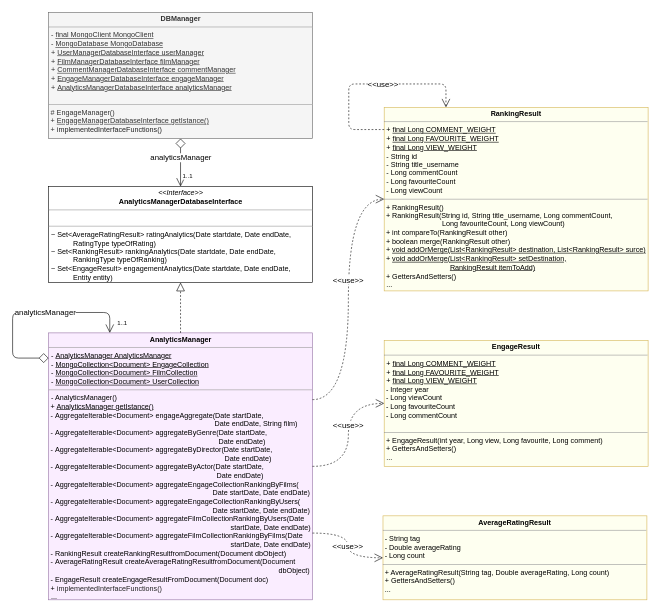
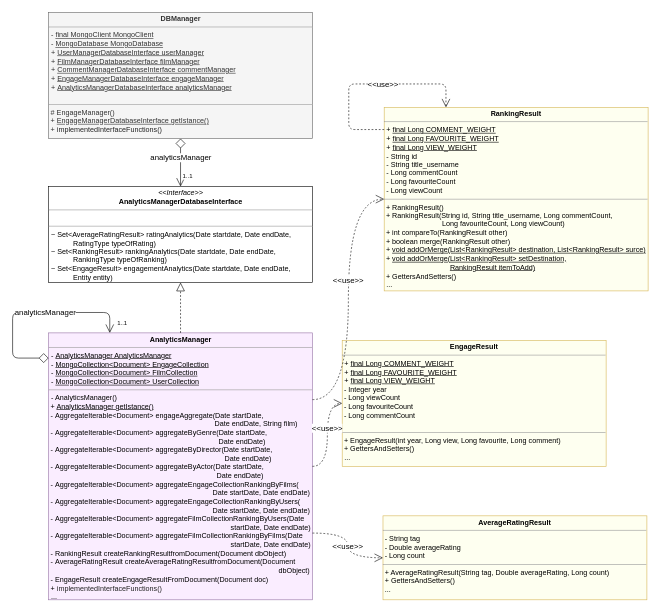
(516, 403) -> (474, 403)
